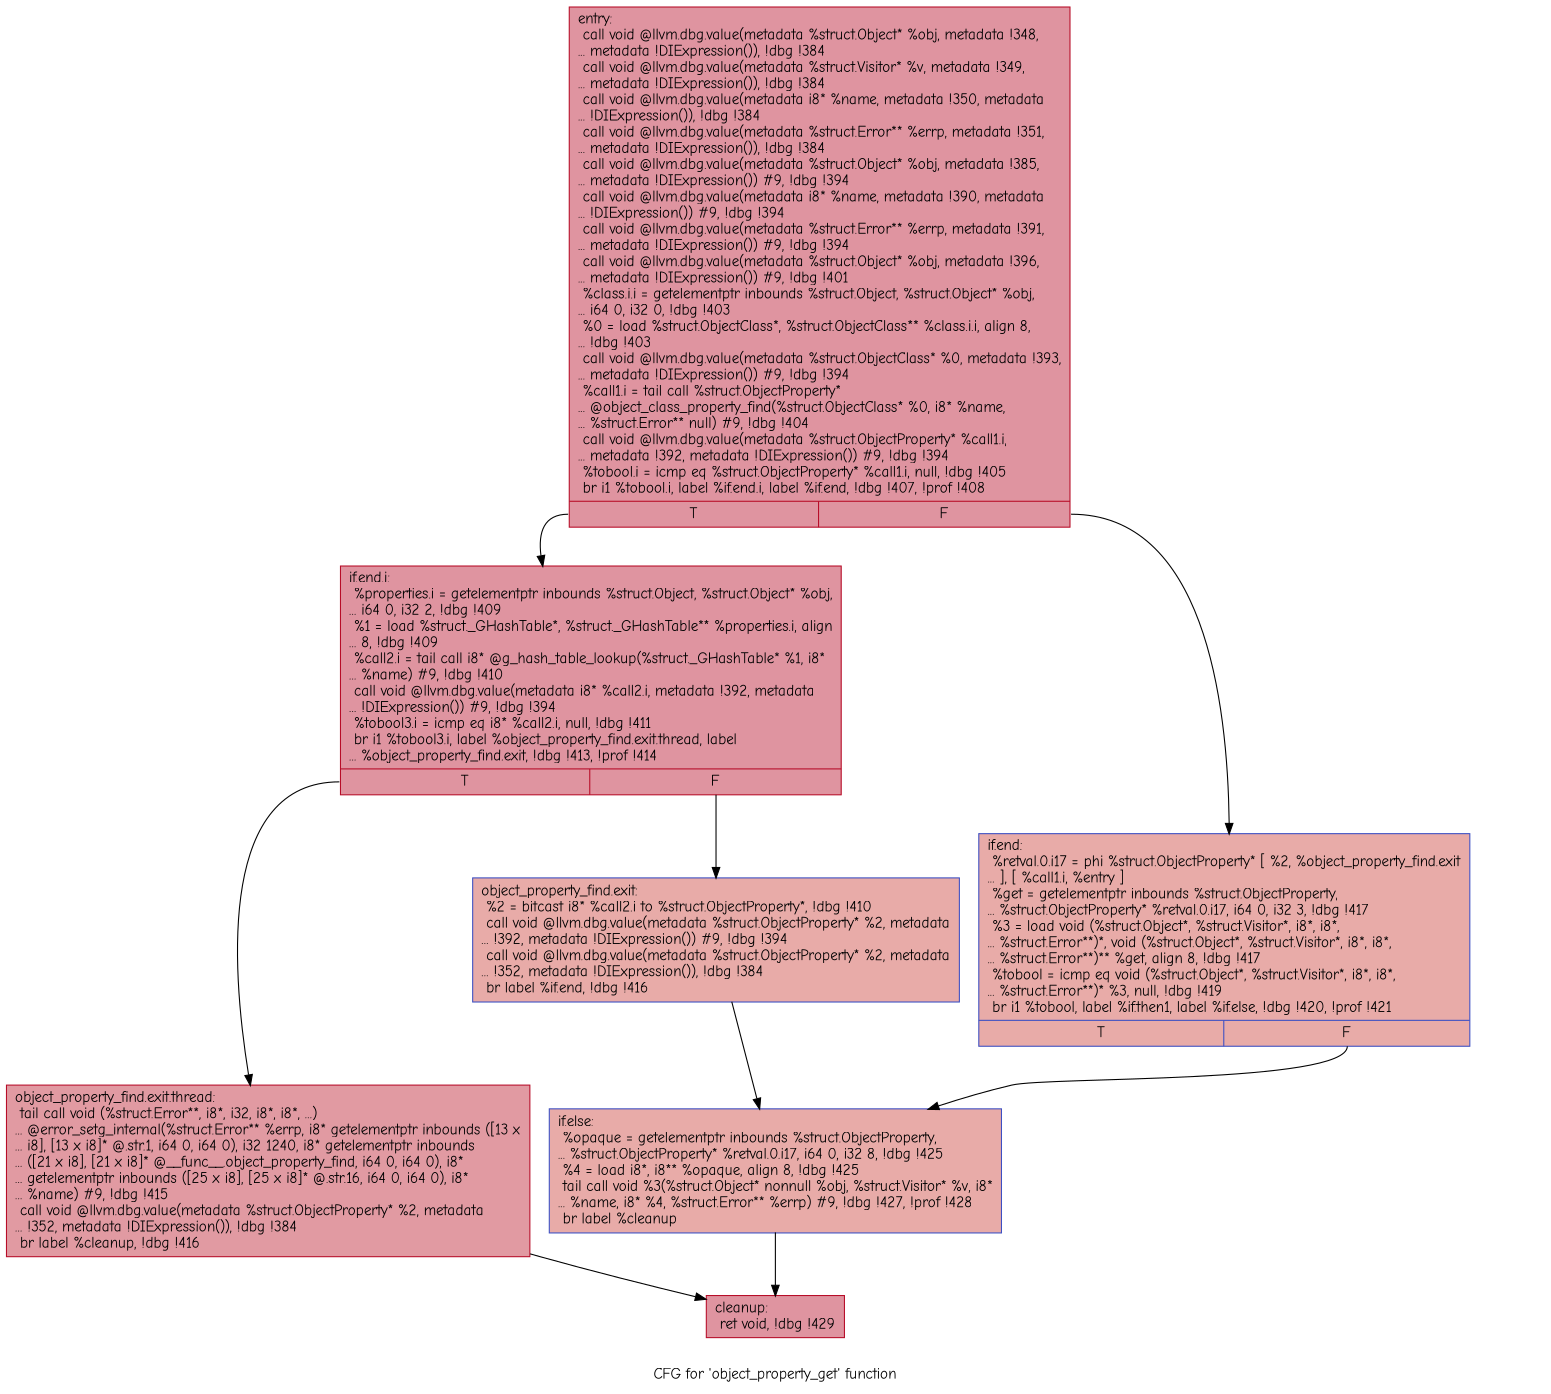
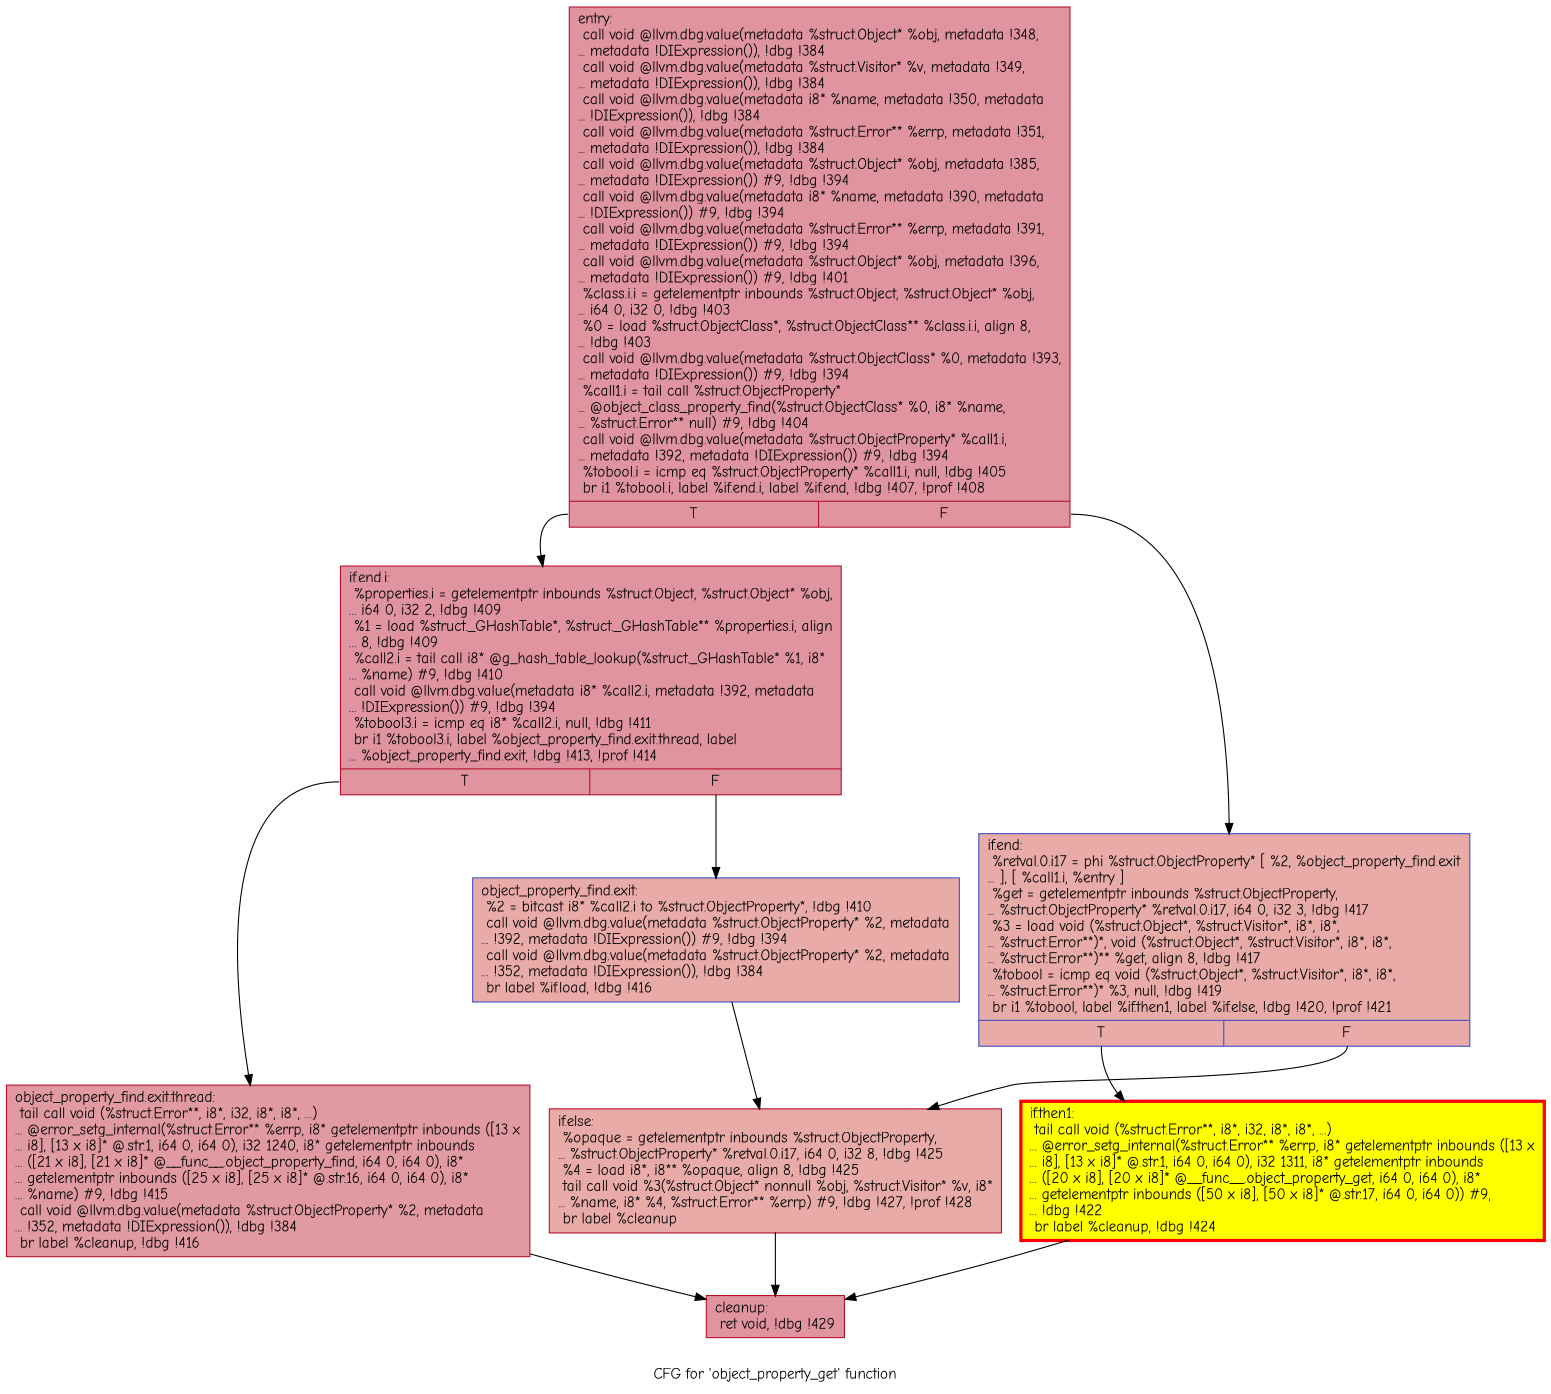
(565, 988) -> (567, 988)
(775, 1171) -> (775, 1171)
none -> (1283, 1171)
